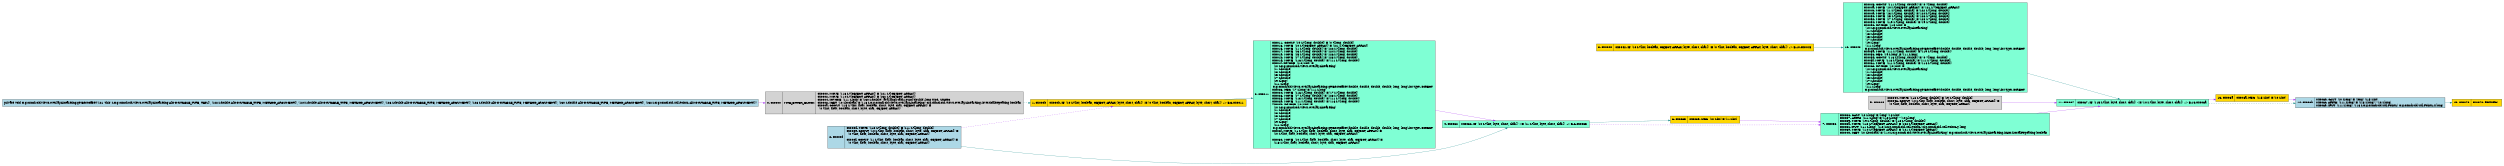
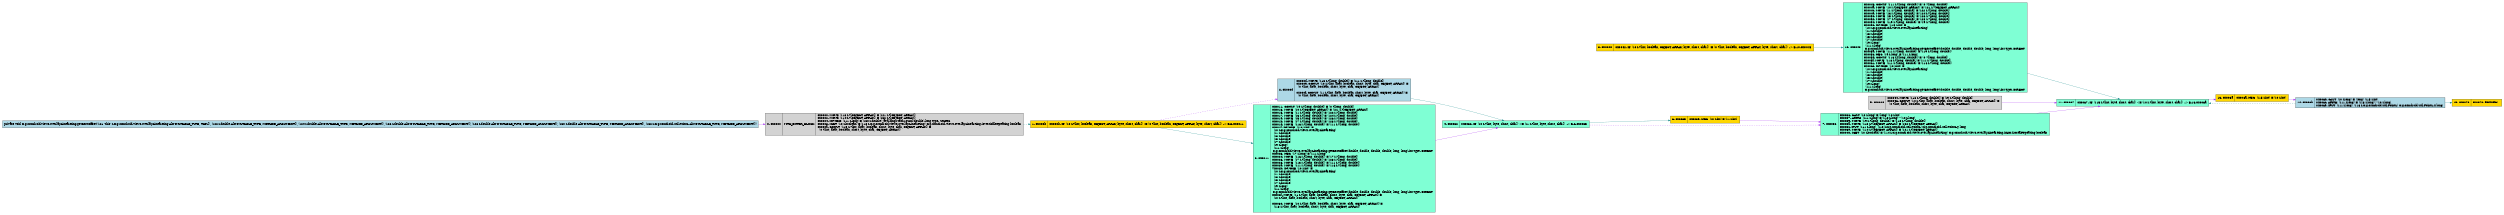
(2251, 103) -> (2253, 103)
(1036, 117) -> (1216, 109)
